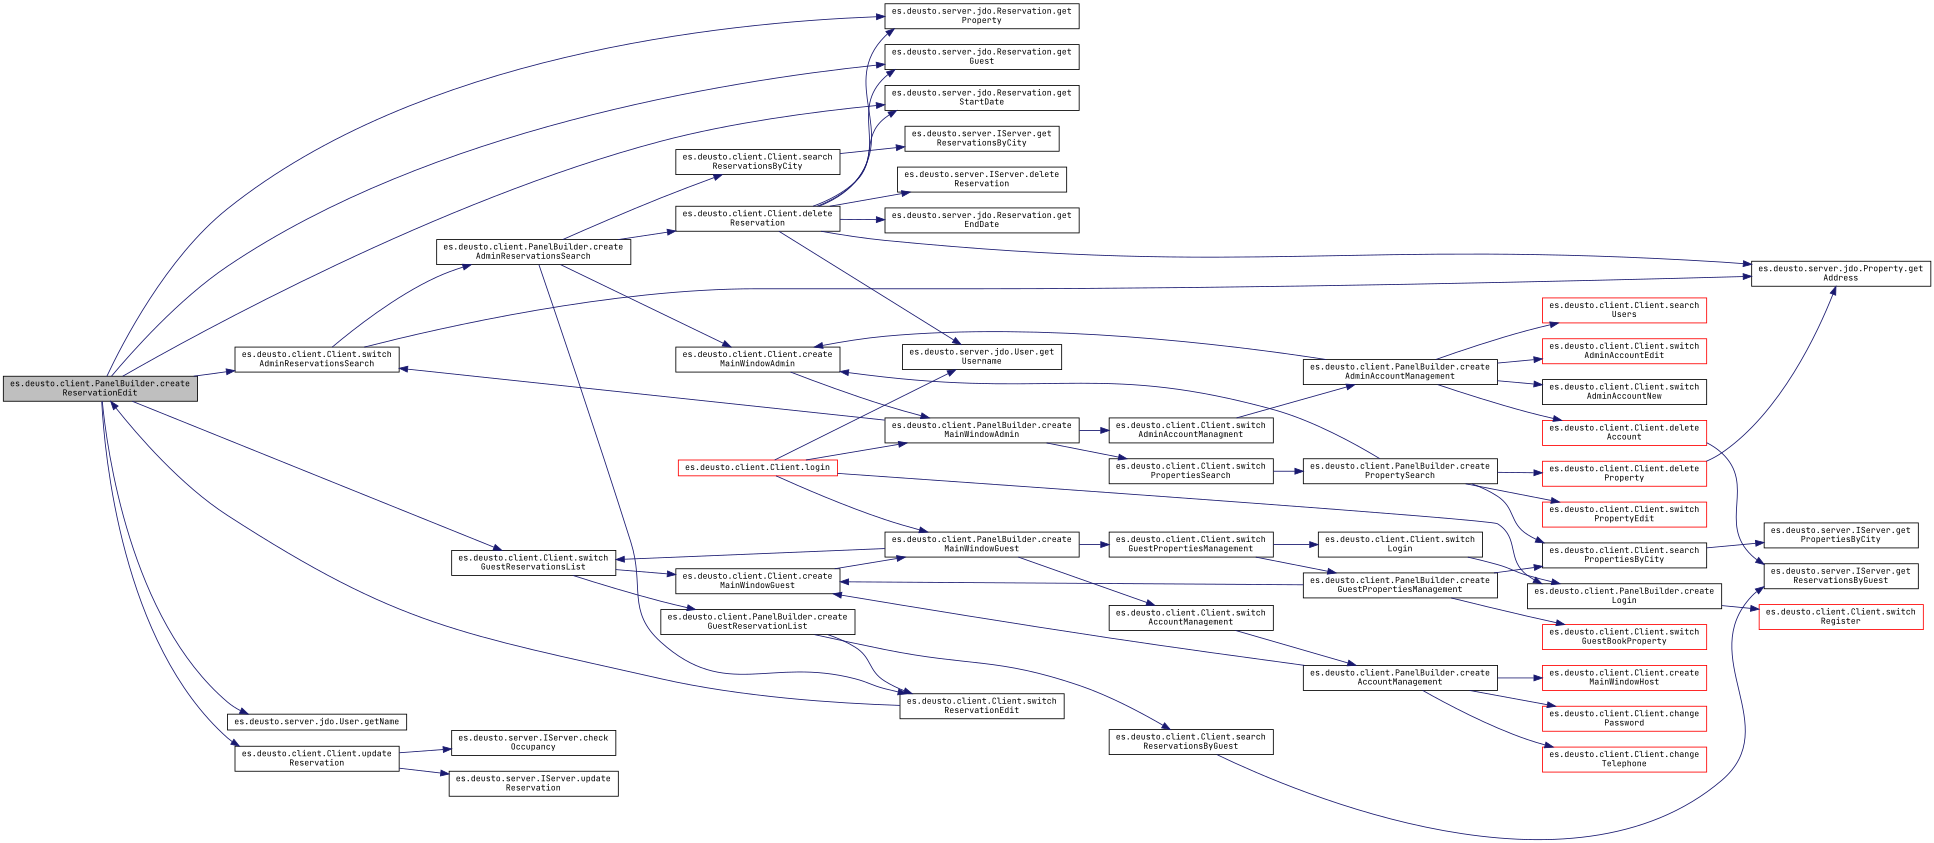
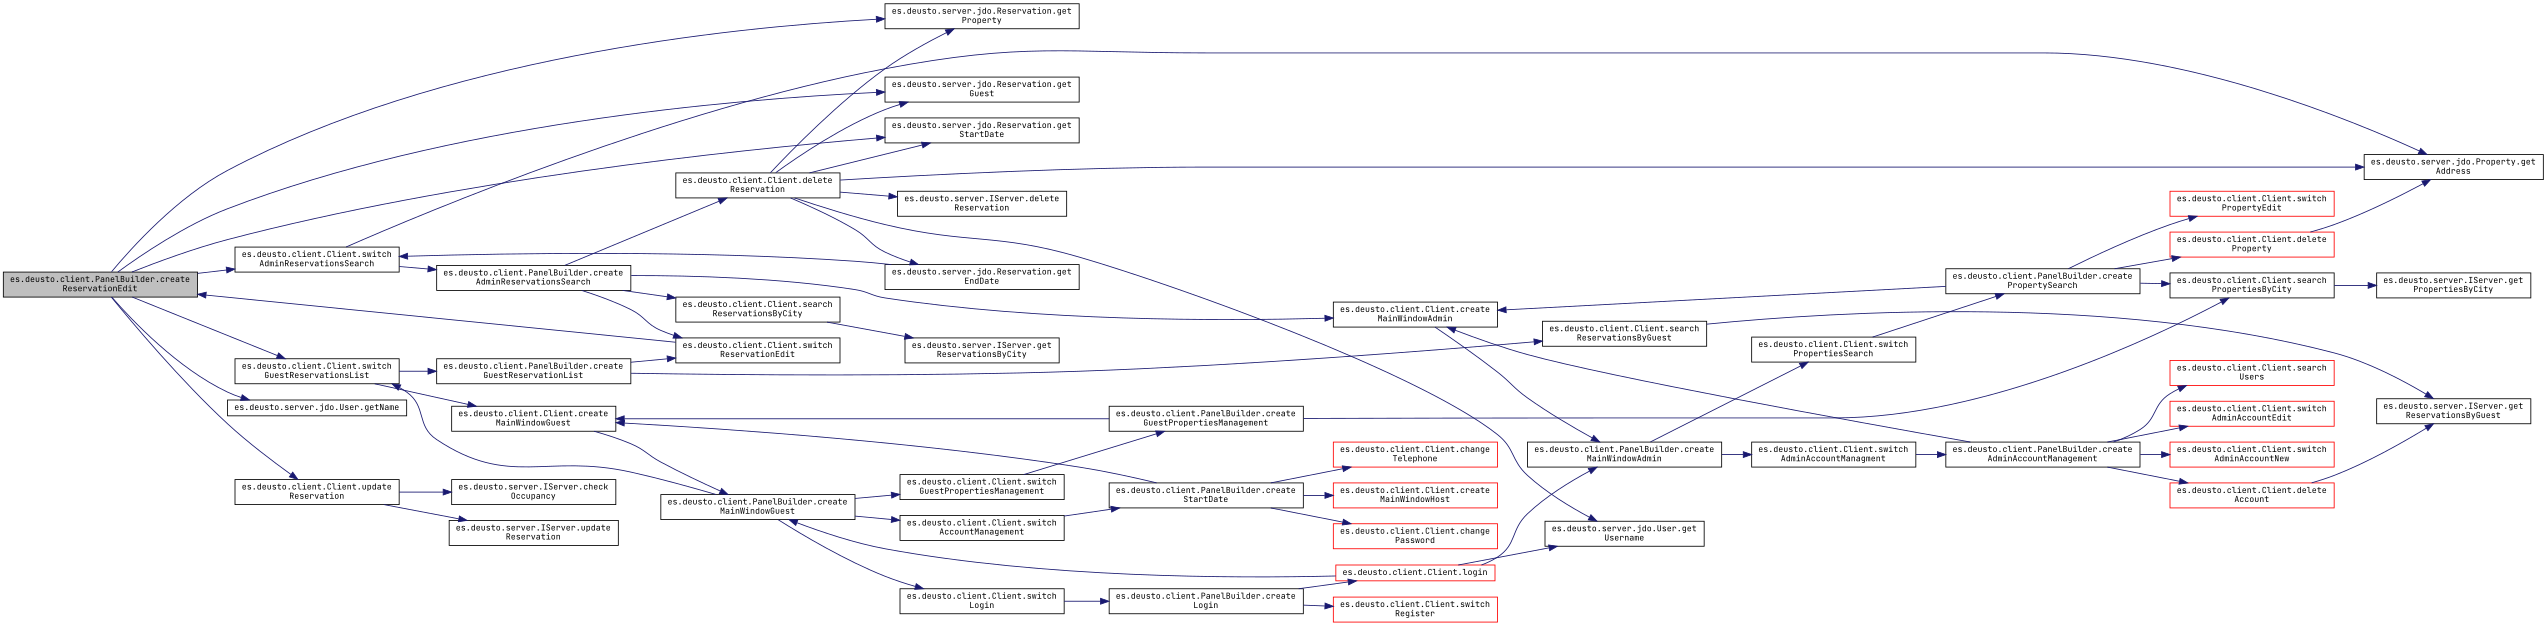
(1625, 392) -> (2252, 455)
(646, 395) -> (650, 254)
(1202, 499) -> (1323, 585)
(1291, 545) -> (845, 558)
(1625, 637) -> none
(1400, 678) -> (1206, 495)
